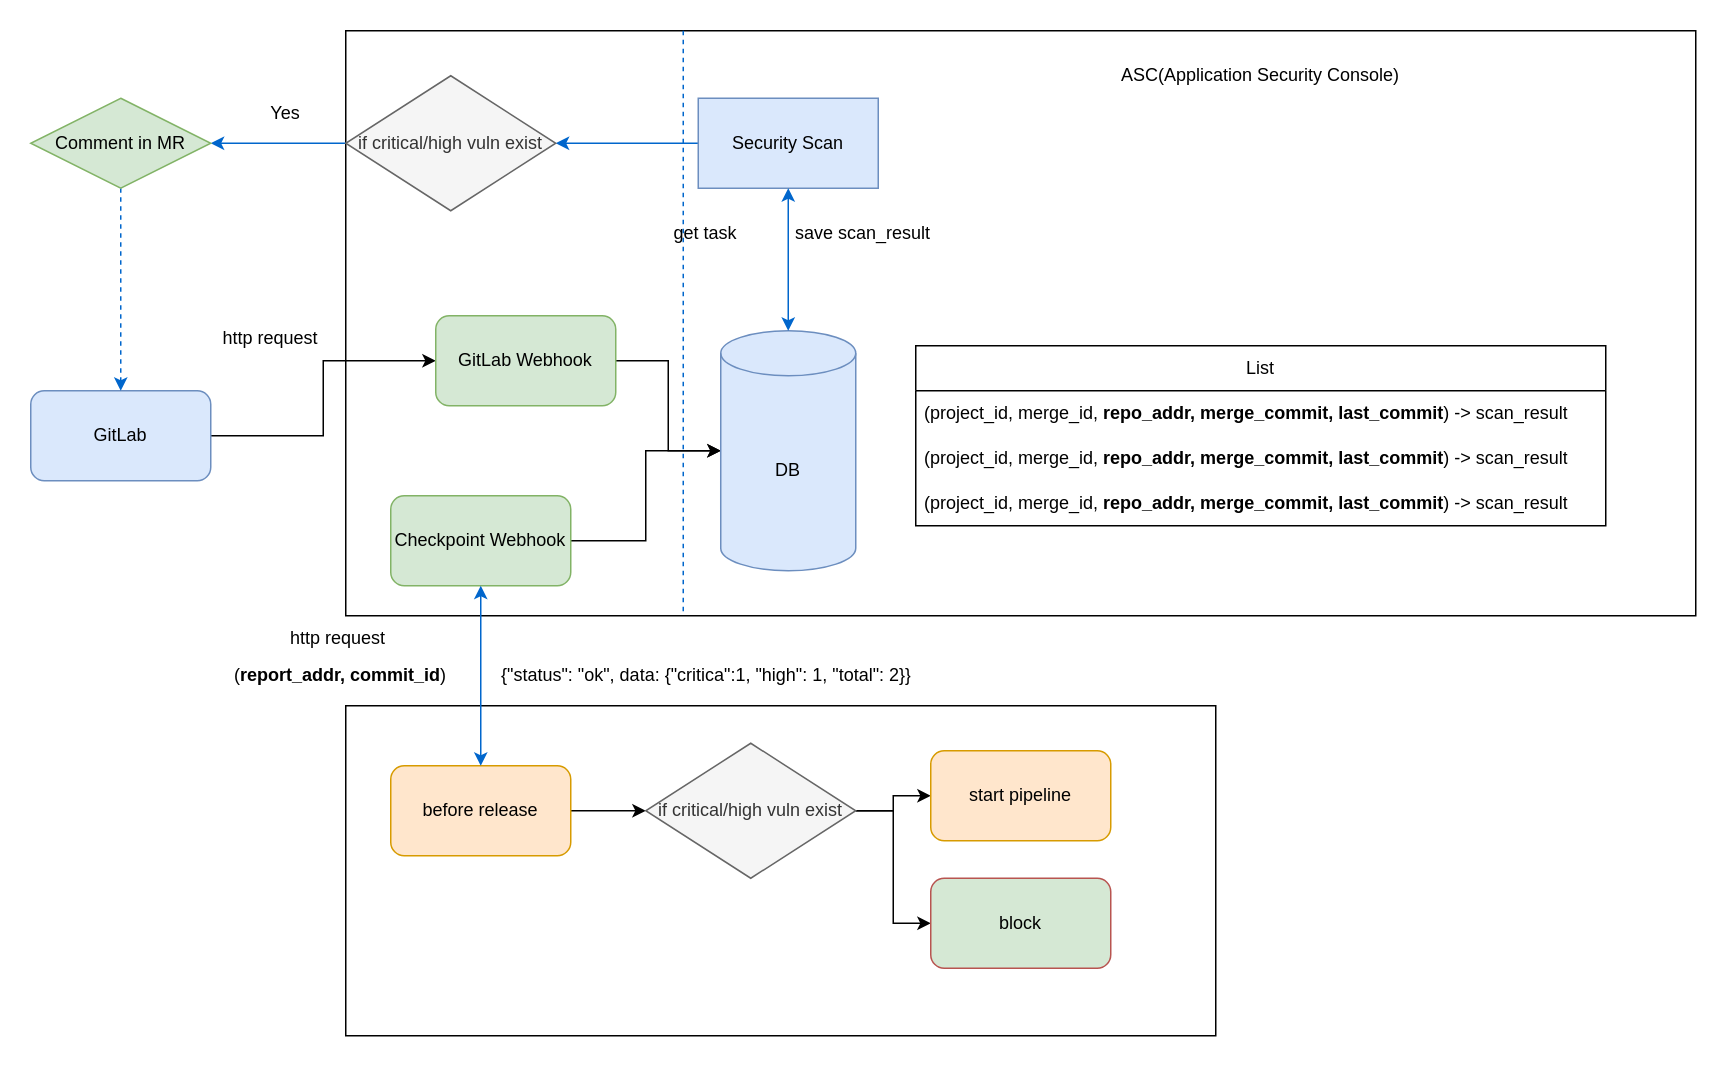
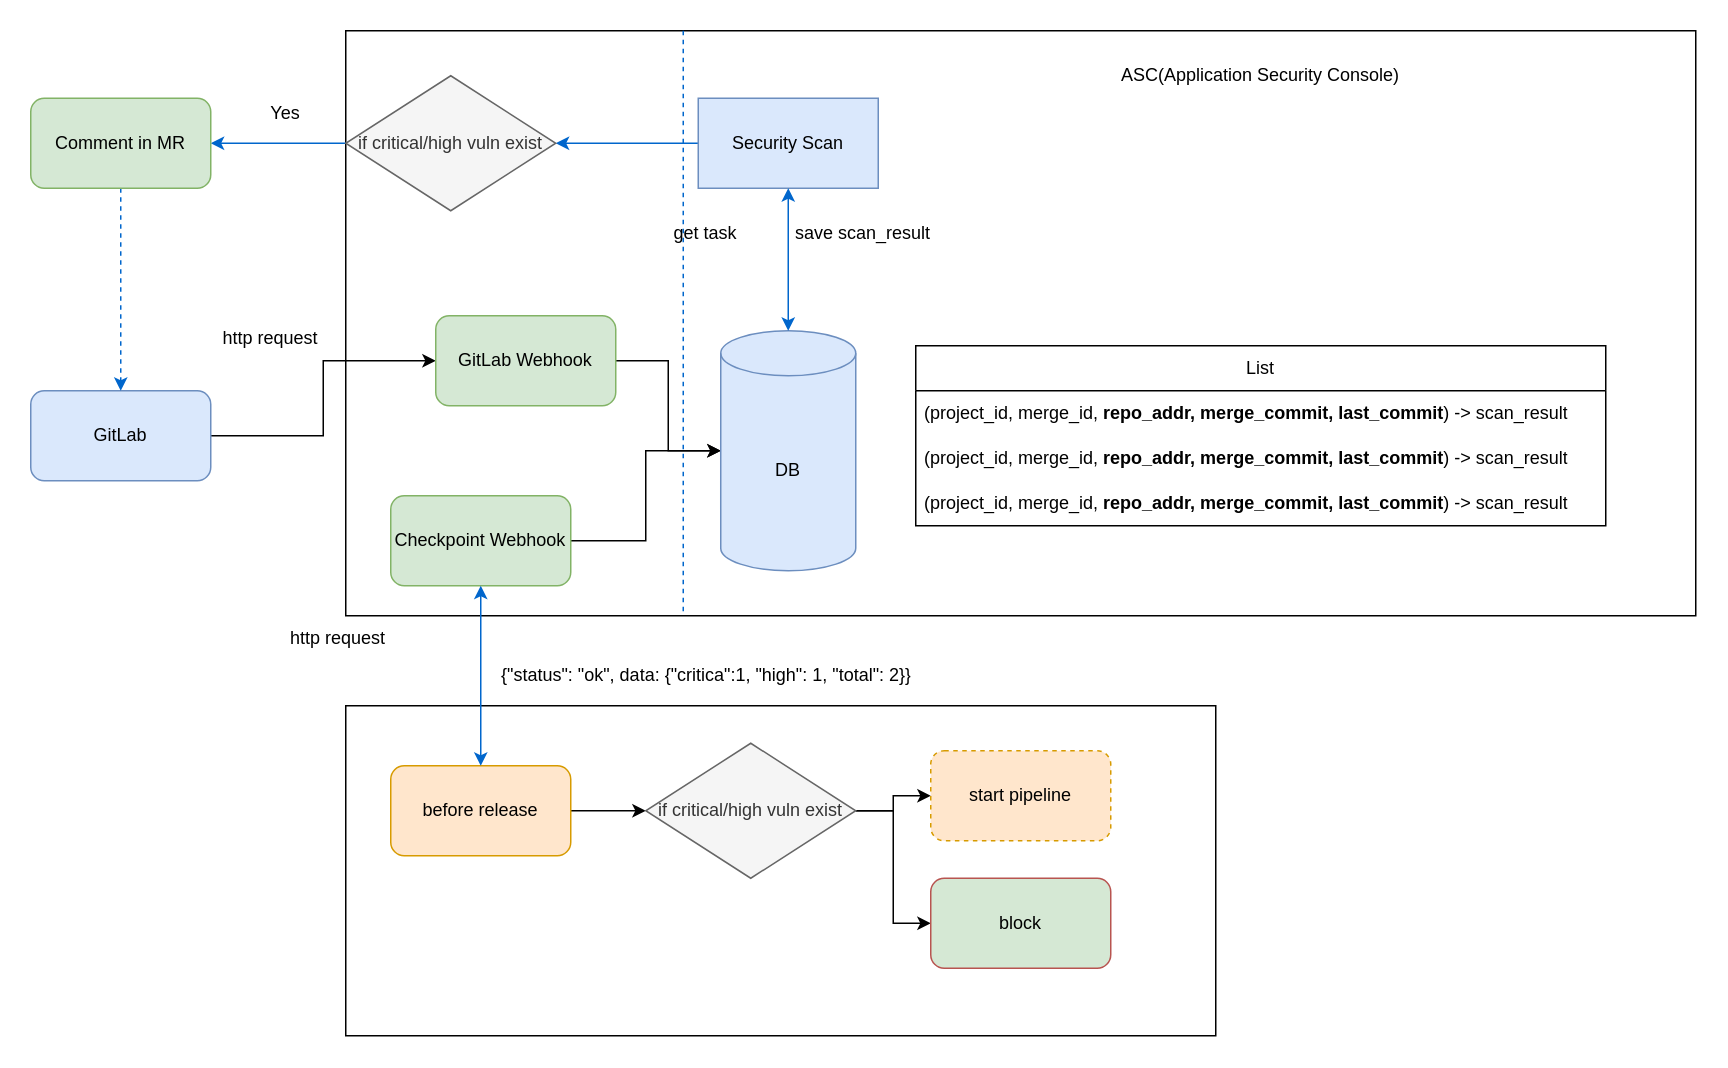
(121, 143) -> (121, 143)
(357, 676) -> none
(1021, 796) -> (1021, 796)
